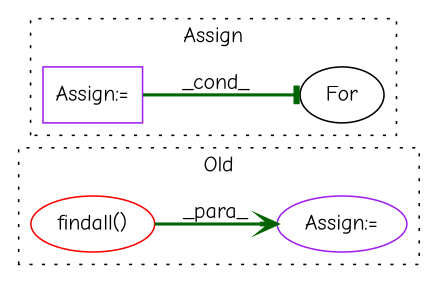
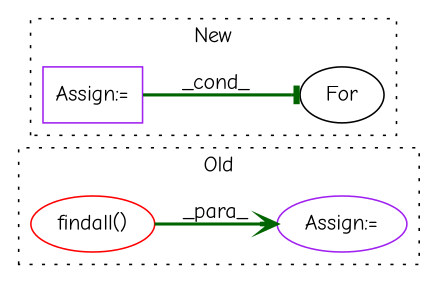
(214, 37) -> (214, 37)
